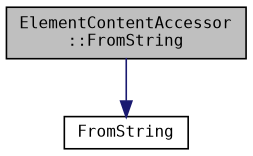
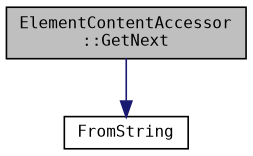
(126, 33) -> (126, 33)
